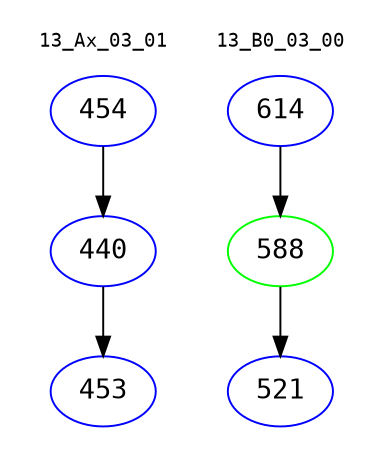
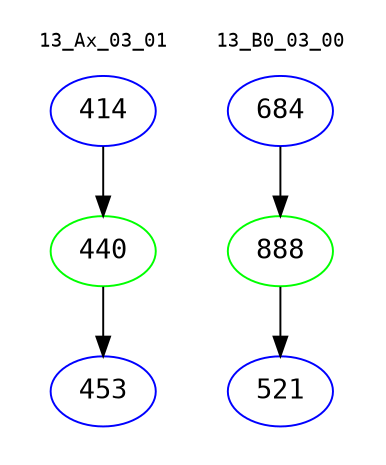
(103, 111) -> (103, 111)
(280, 111) -> (280, 111)
(103, 251) -> (103, 251)
(280, 251) -> (280, 251)
